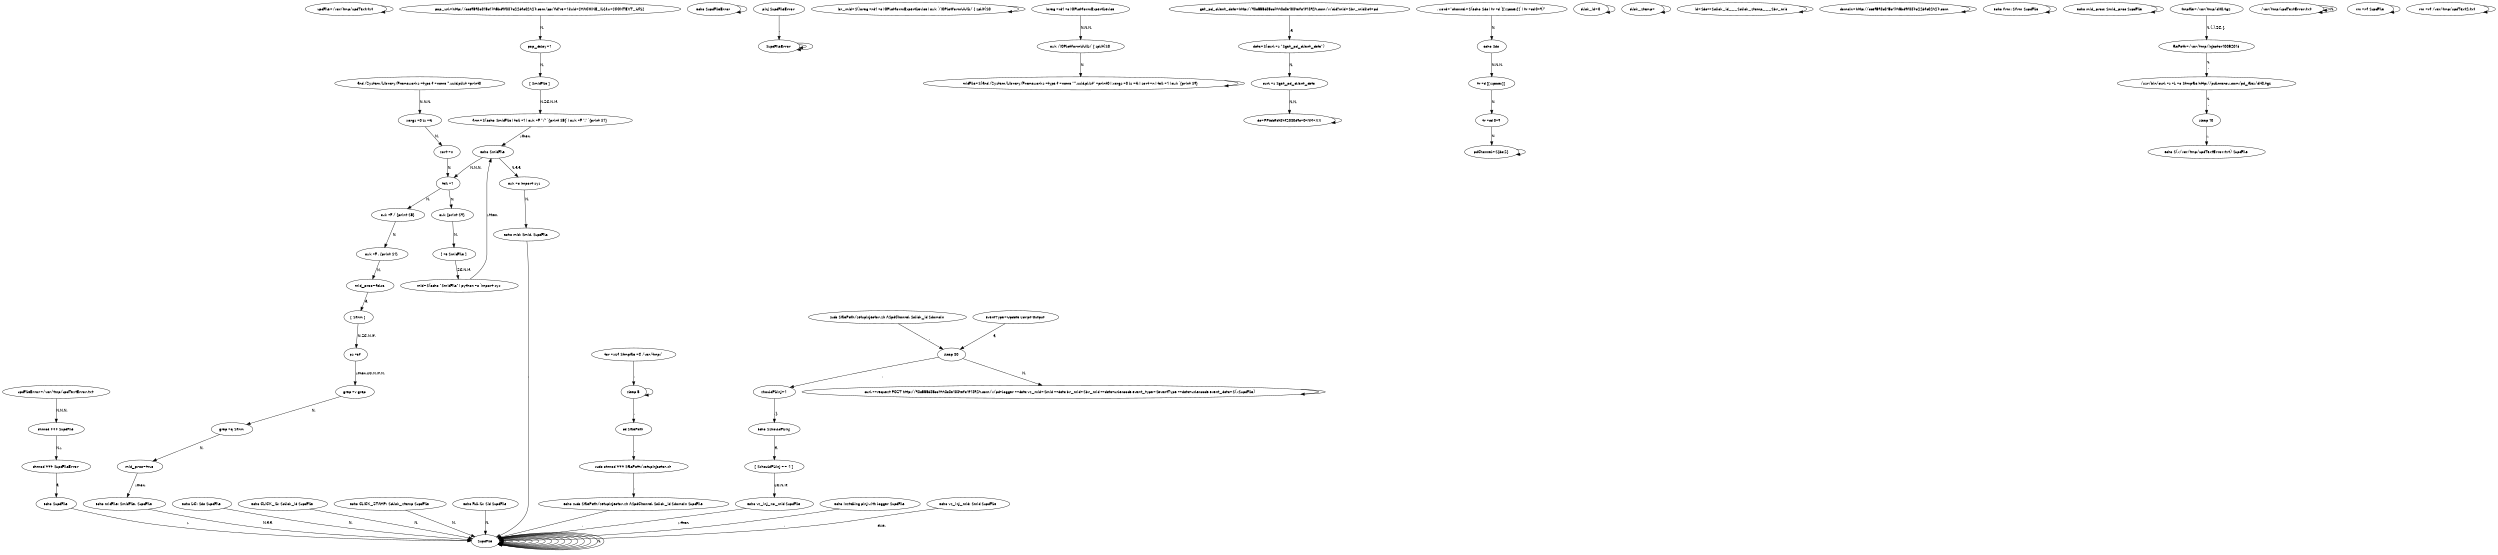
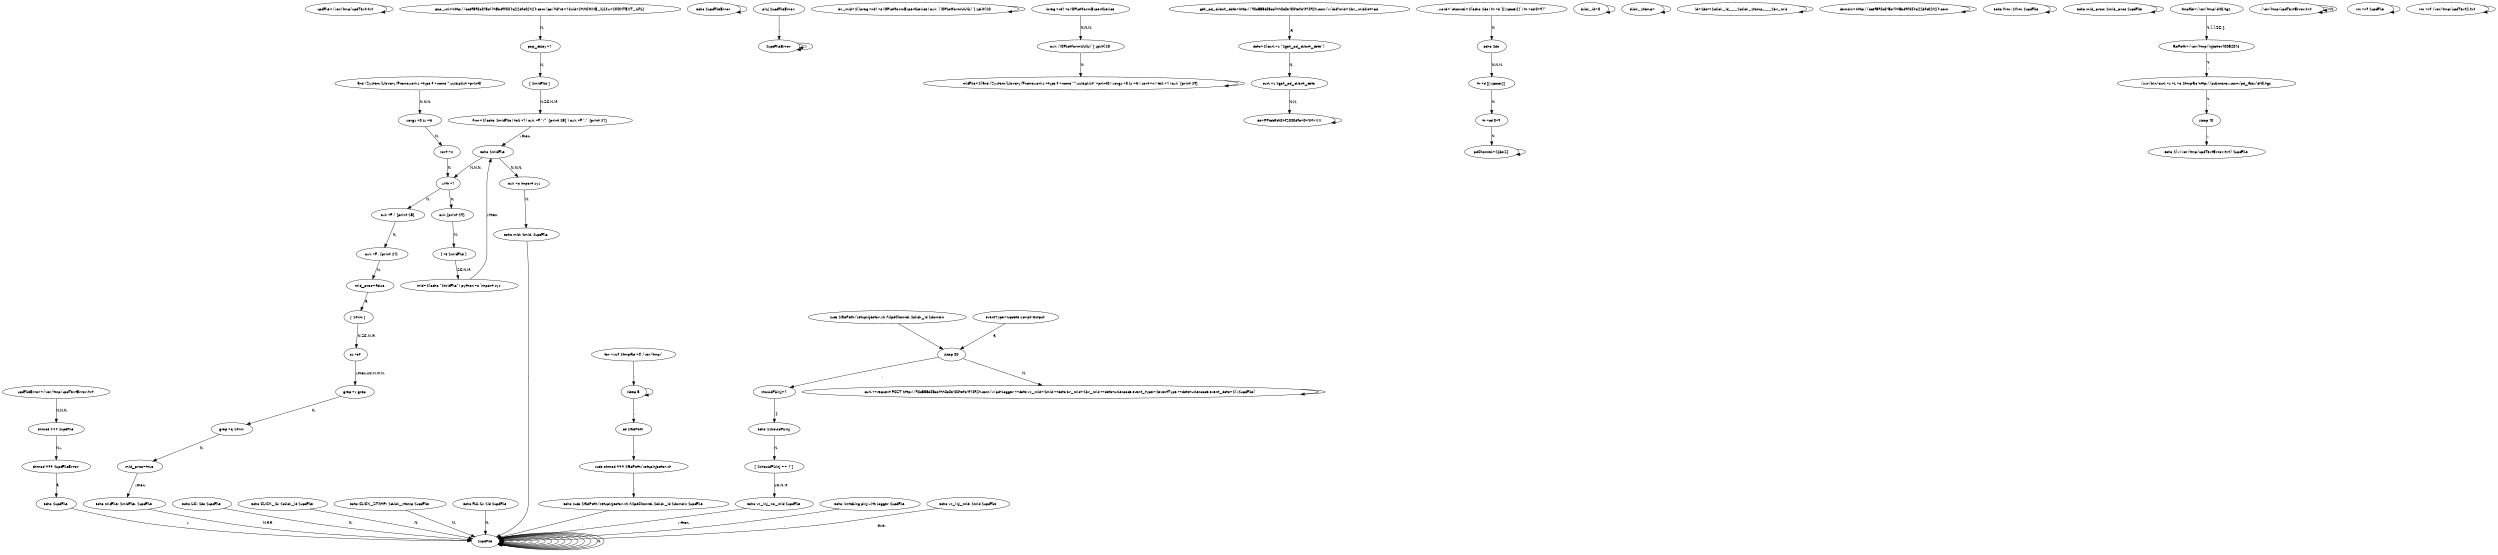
(517, 168) -> (517, 168)
(448, 183) -> (448, 183)
(776, 448) -> (776, 448)
